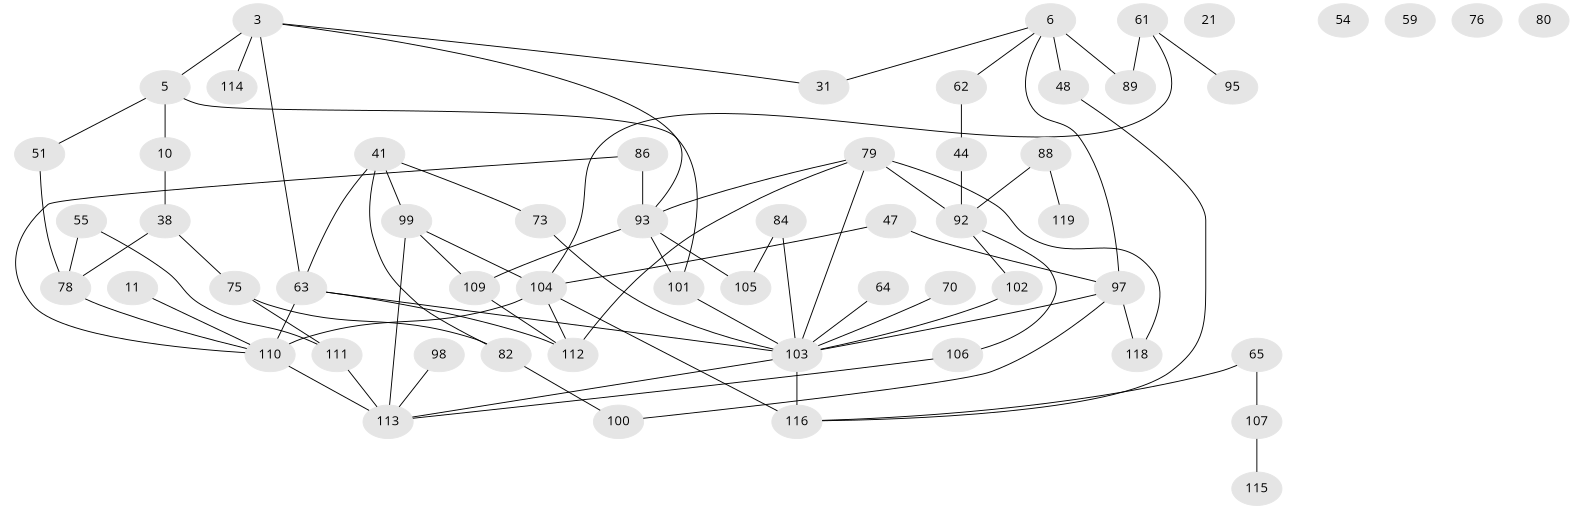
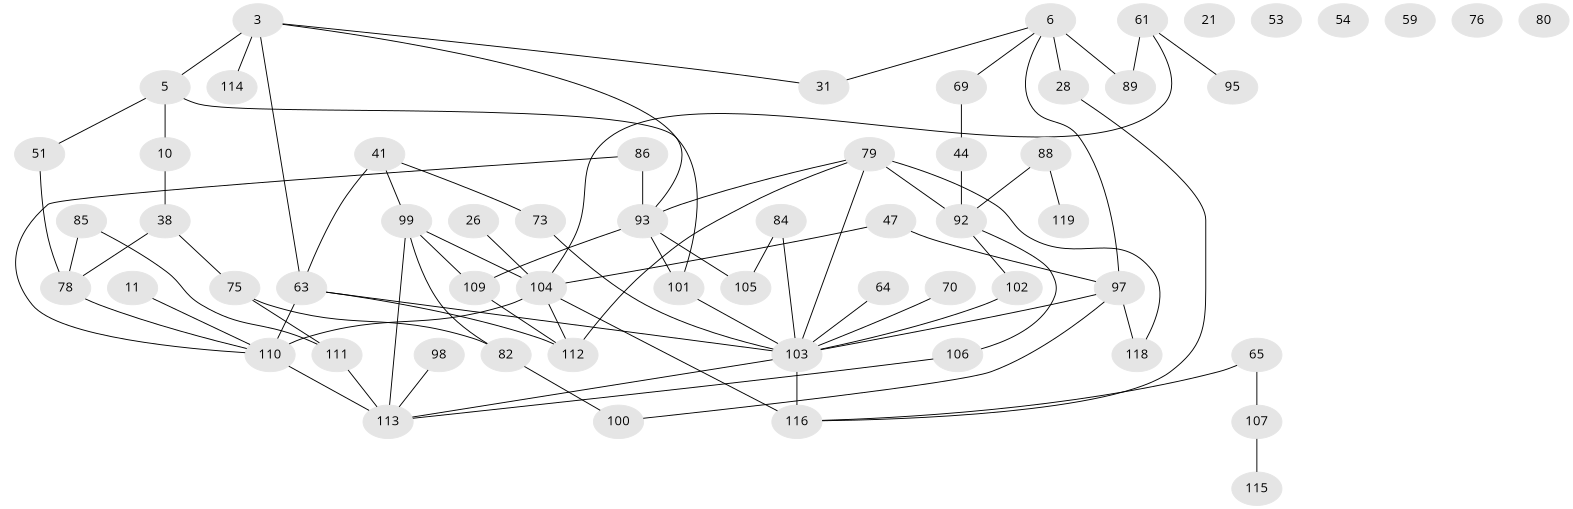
none -> (1276, 20)
(961, 87) -> (961, 87)
(1064, 87) -> (1064, 87)
(81, 221) -> (81, 221)
none -> (474, 221)
(393, 279) -> (437, 299)
